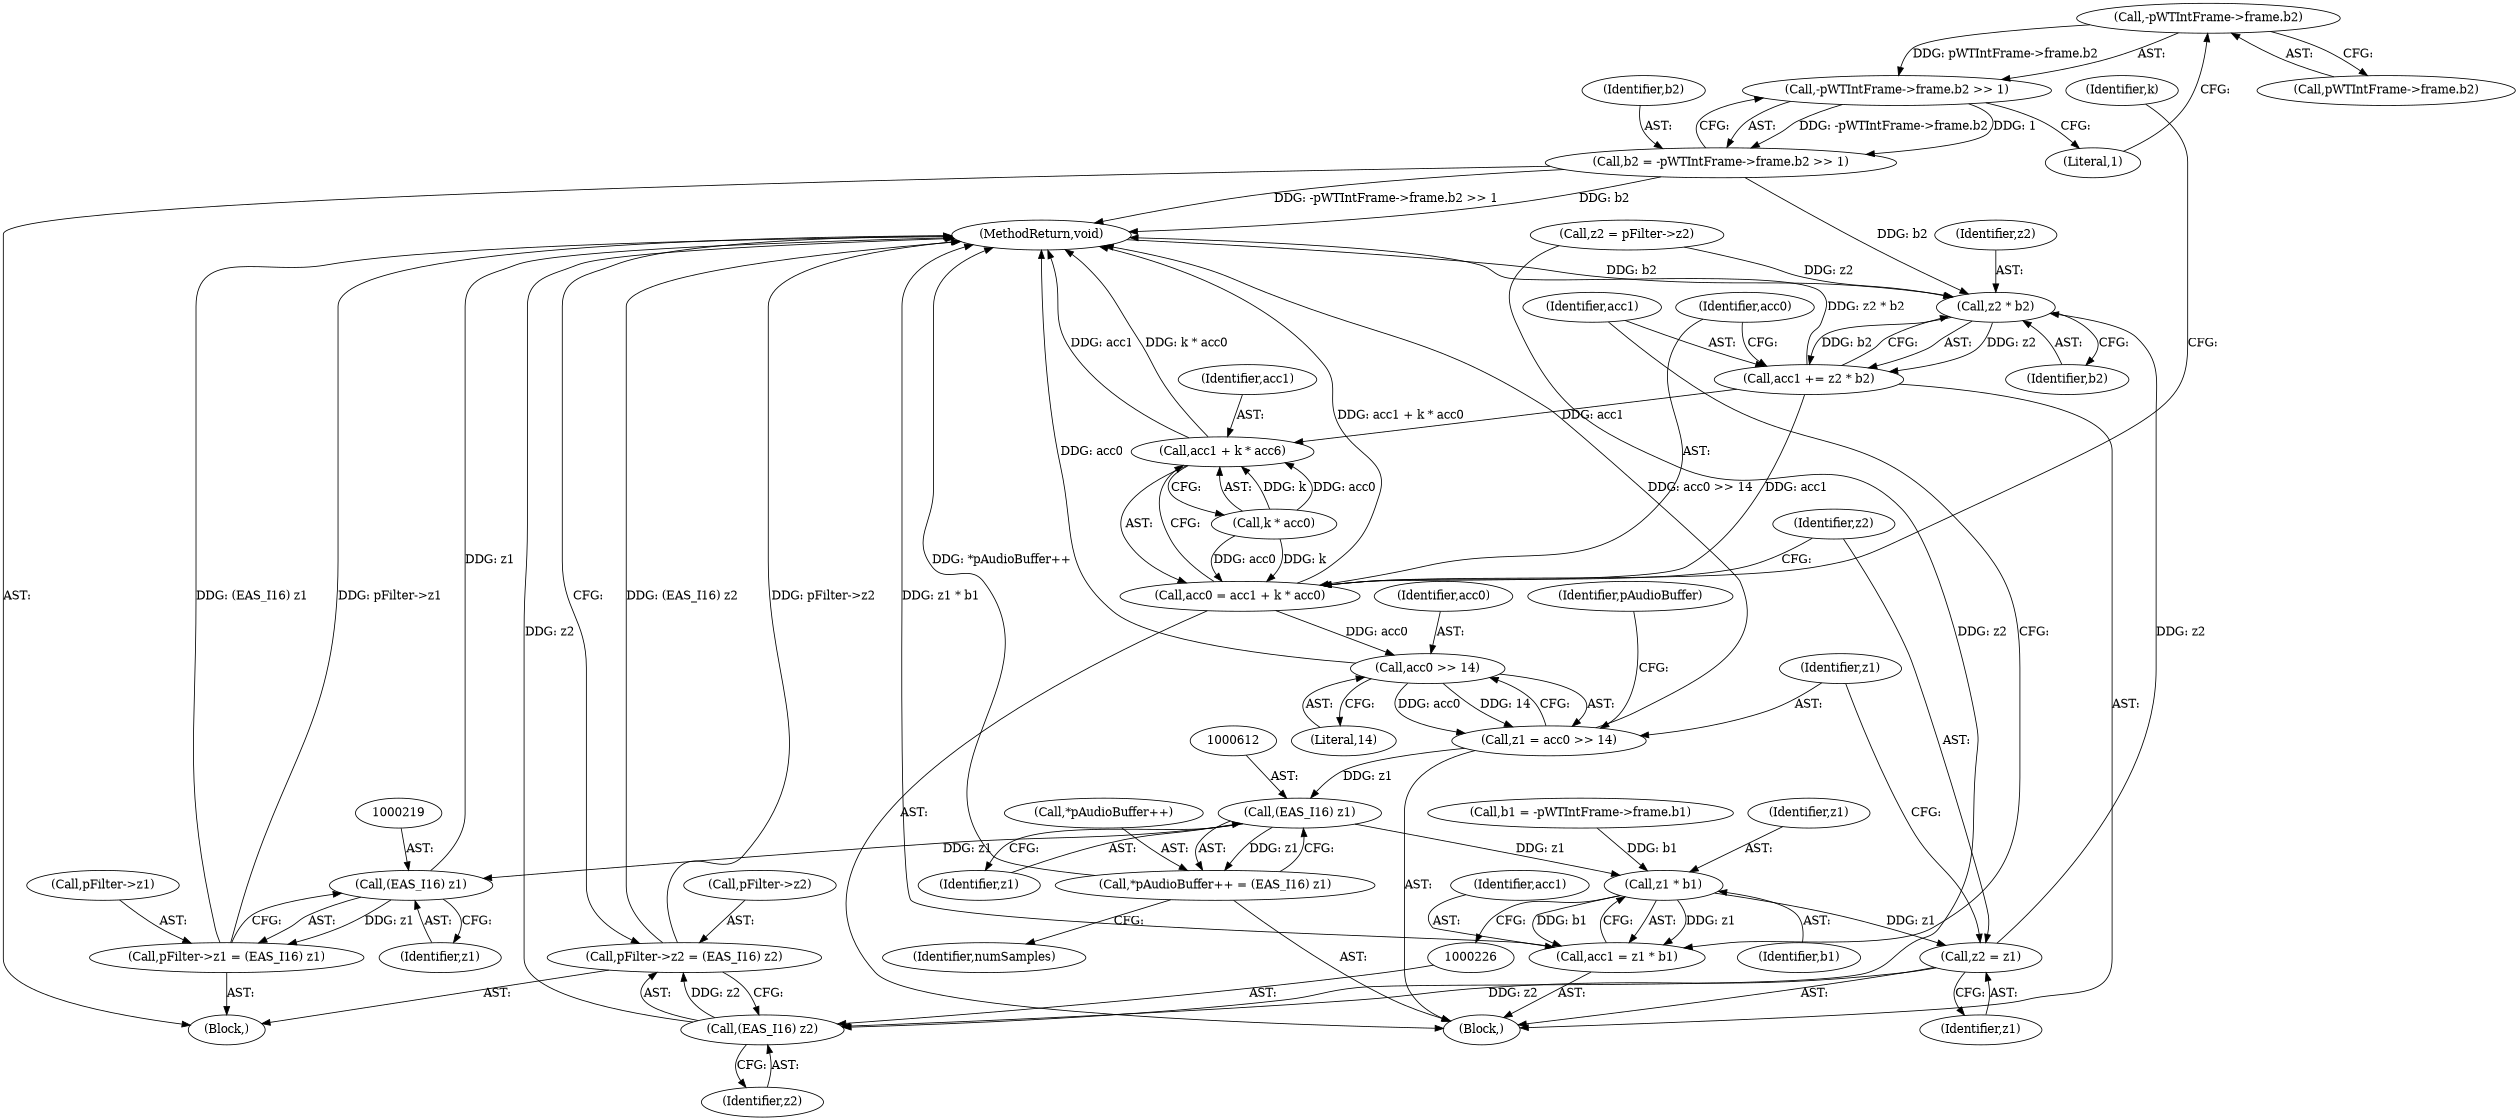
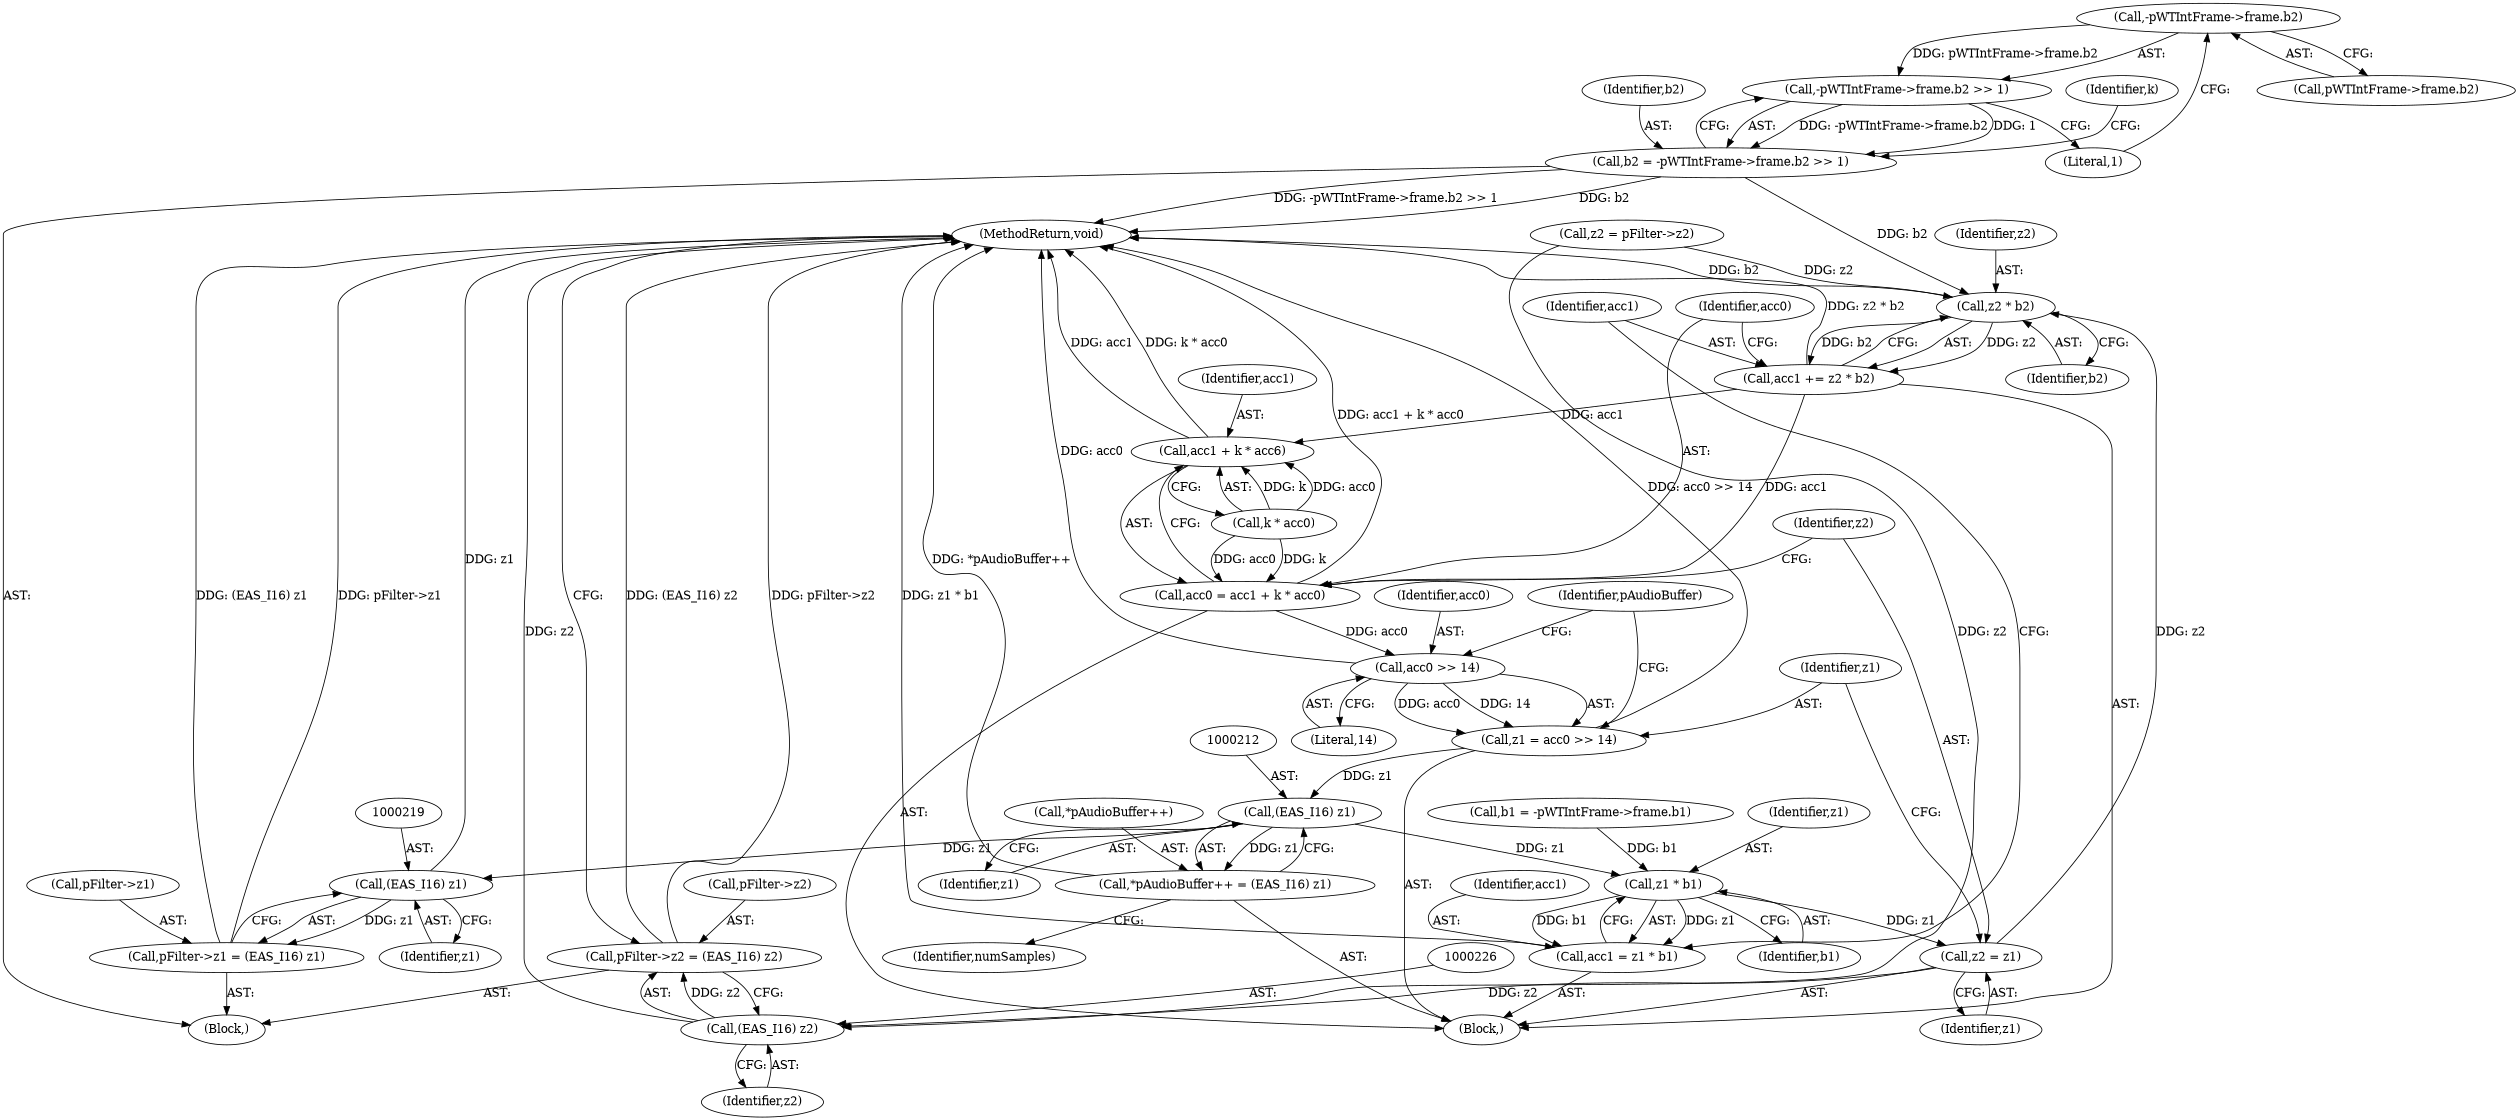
(1536, 268) -> (1567, 256)
(1948, 518) -> (2011, 148)
(1528, 697) -> (1532, 631)
(1233, 741) -> (1233, 741)
(1544, 901) -> (1738, 915)
